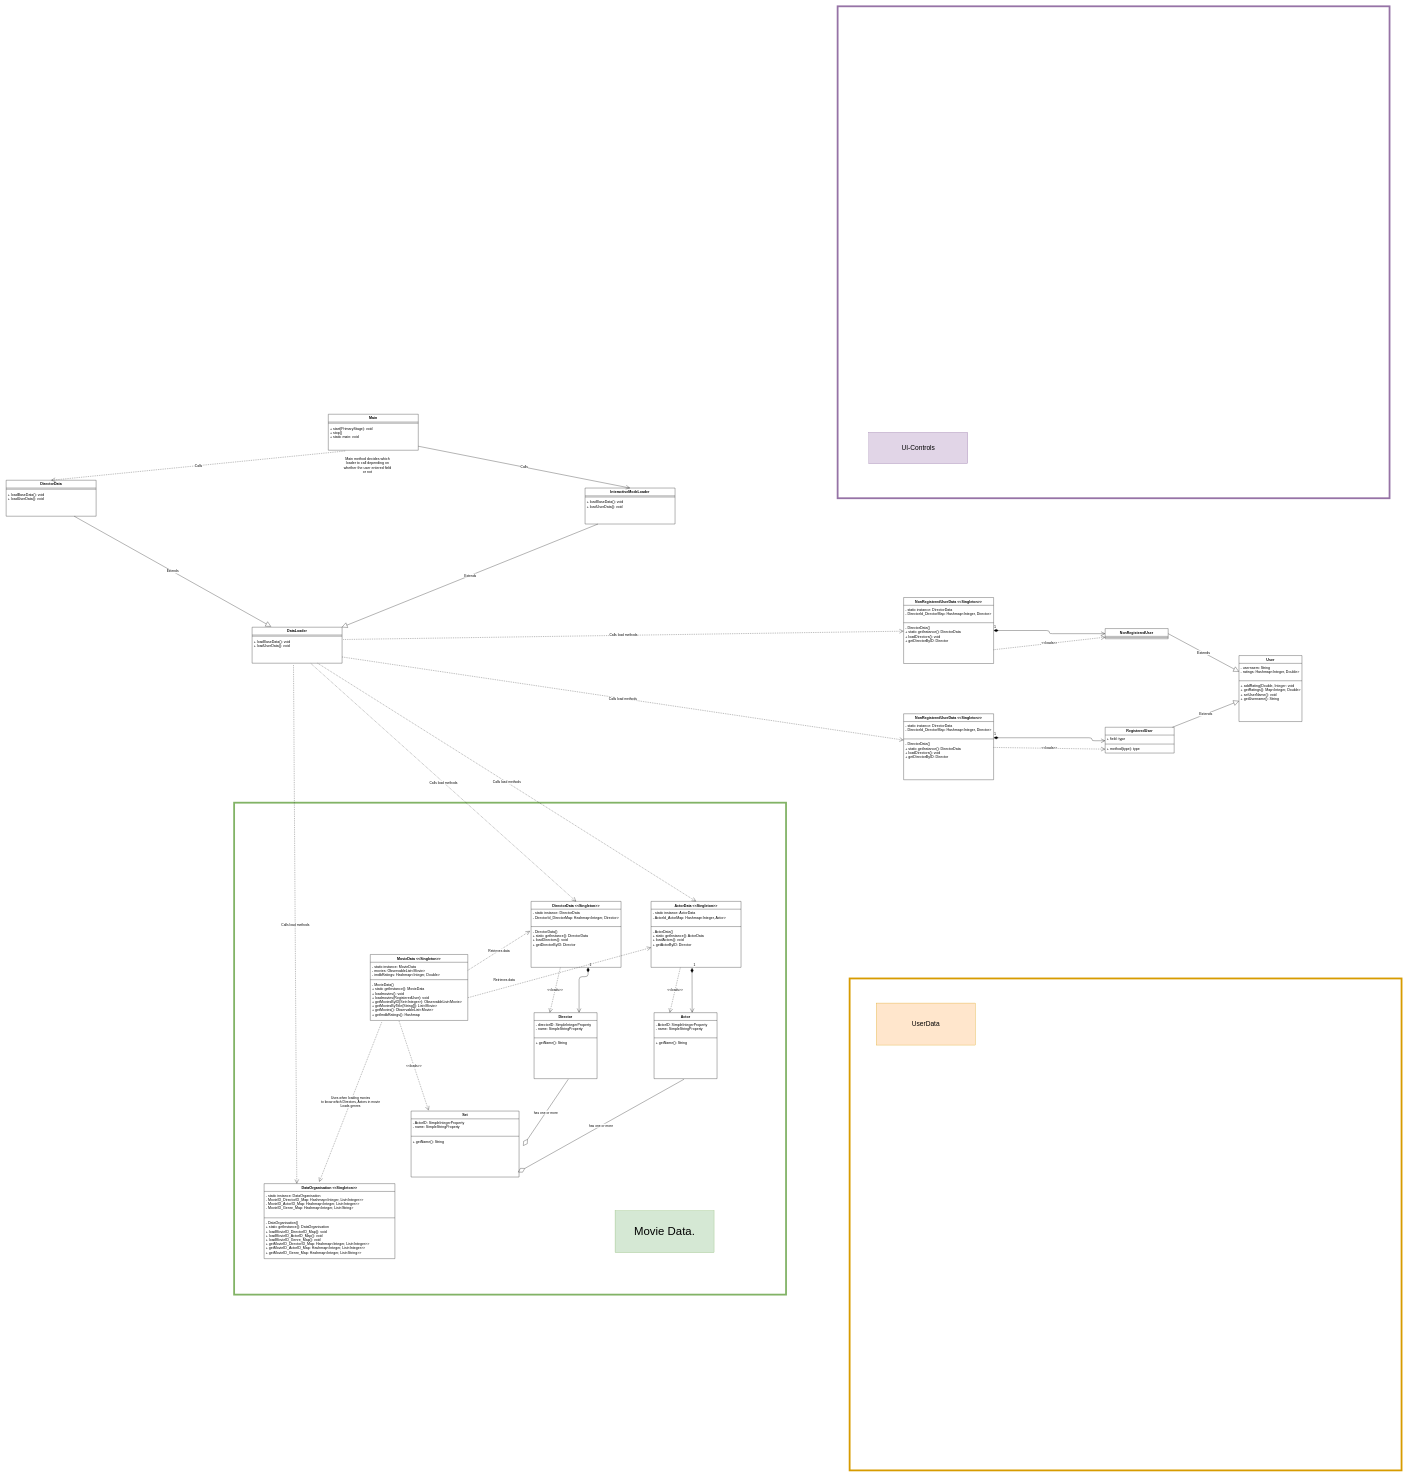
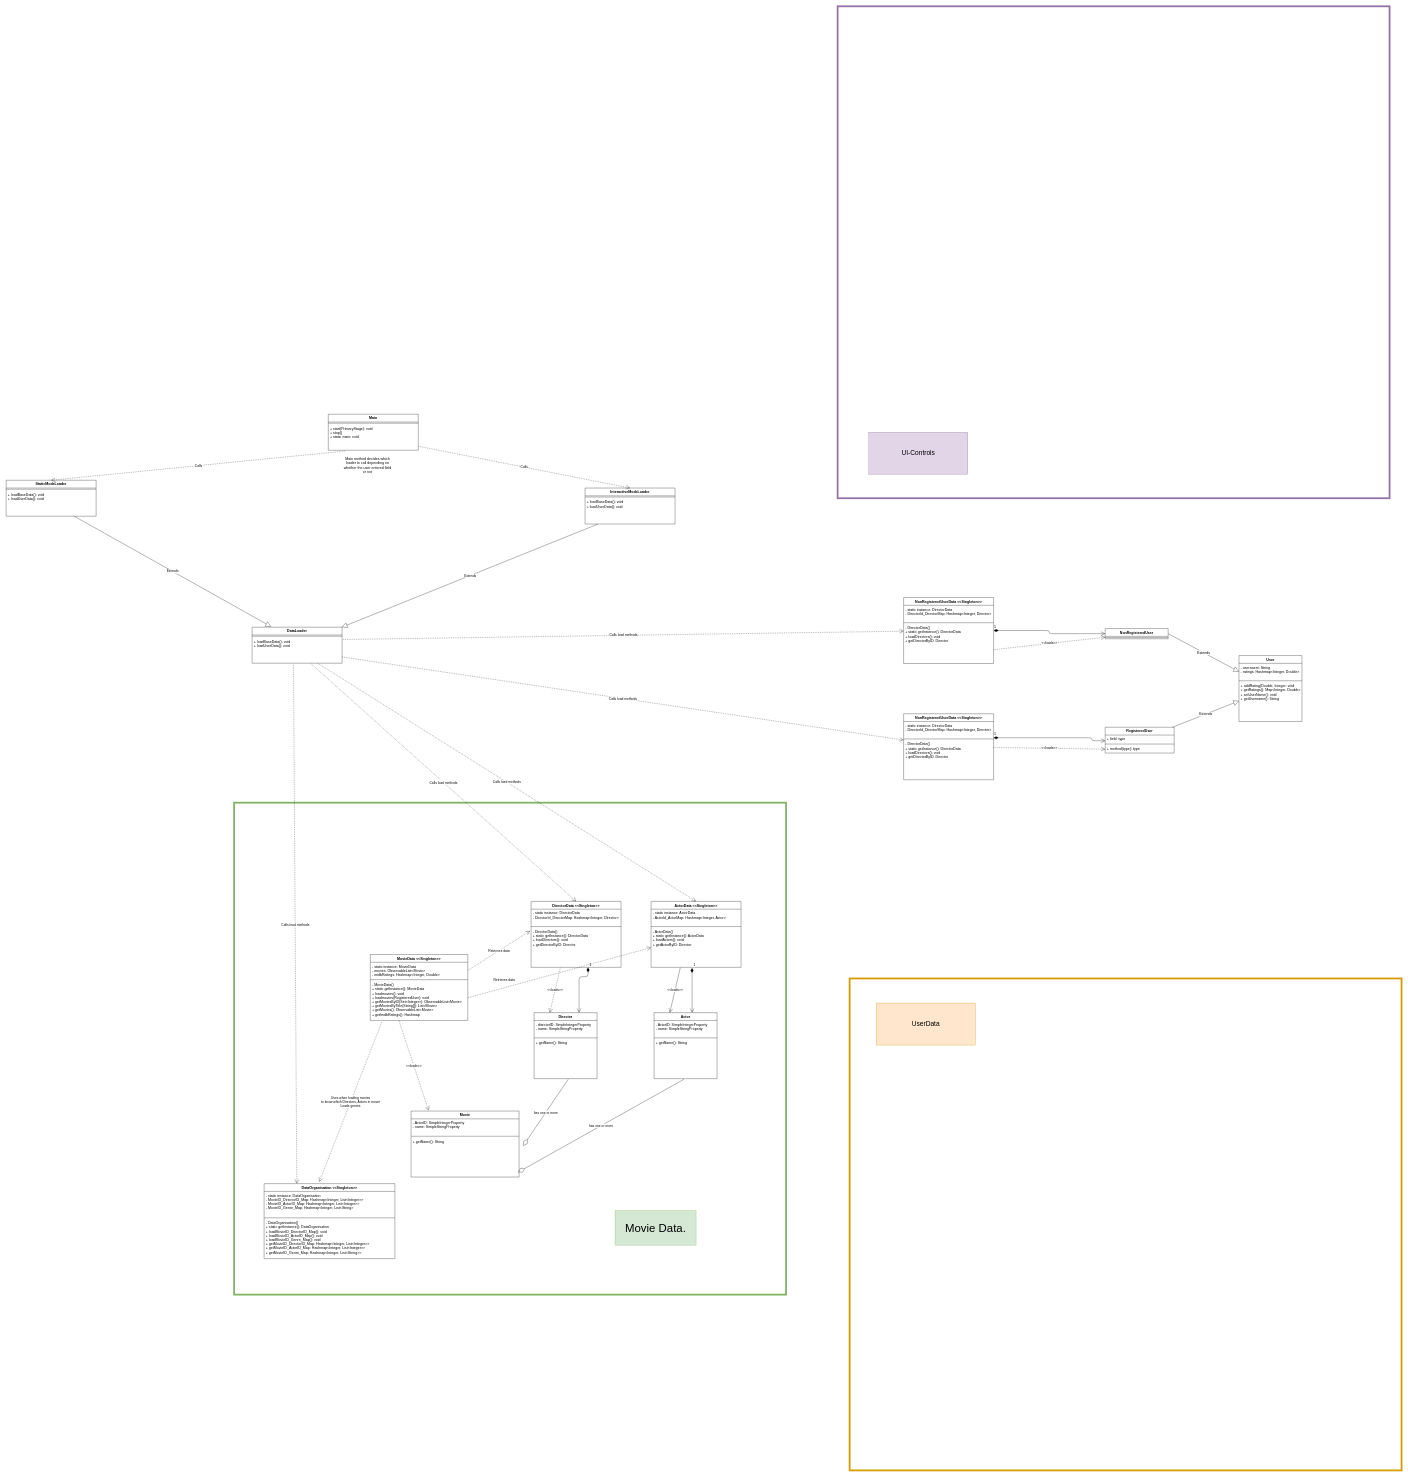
(918, 448) -> (918, 453)
(470, 456) -> (470, 456)
(51, 484) -> (51, 484)
(676, 988) -> (676, 988)
(465, 1115) -> (465, 1115)
(665, 1232) -> (656, 1228)
